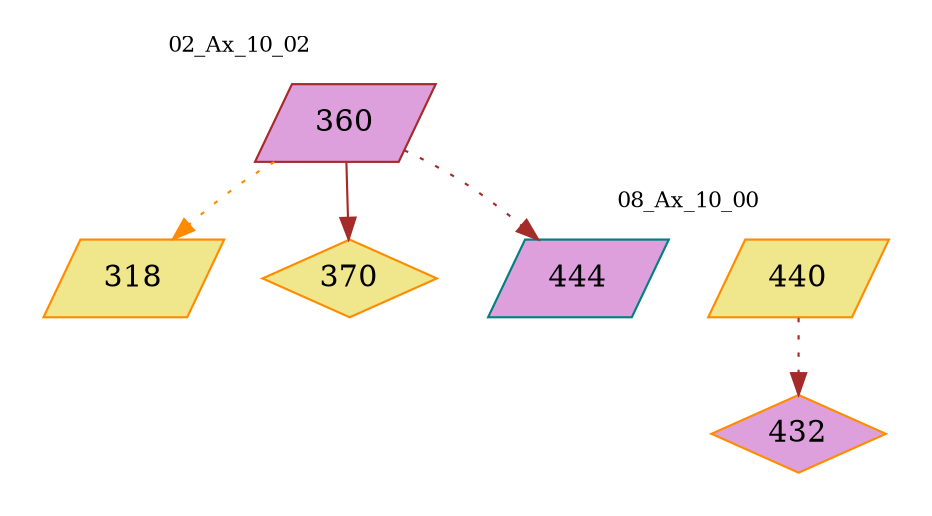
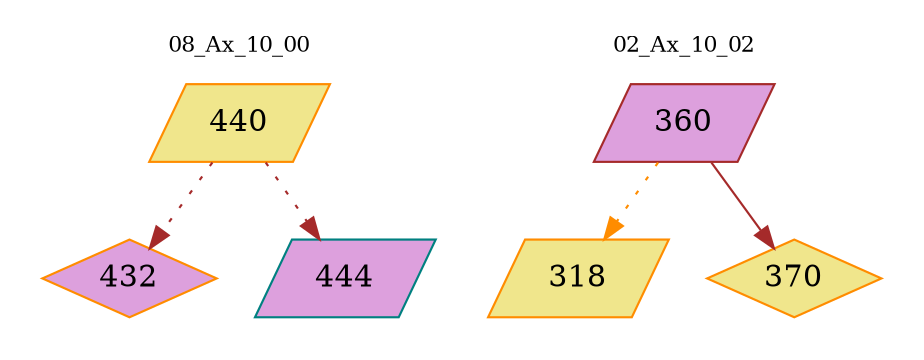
(486, 198) -> (286, 192)
